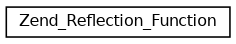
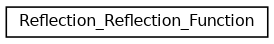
(118, 22) -> (137, 22)
